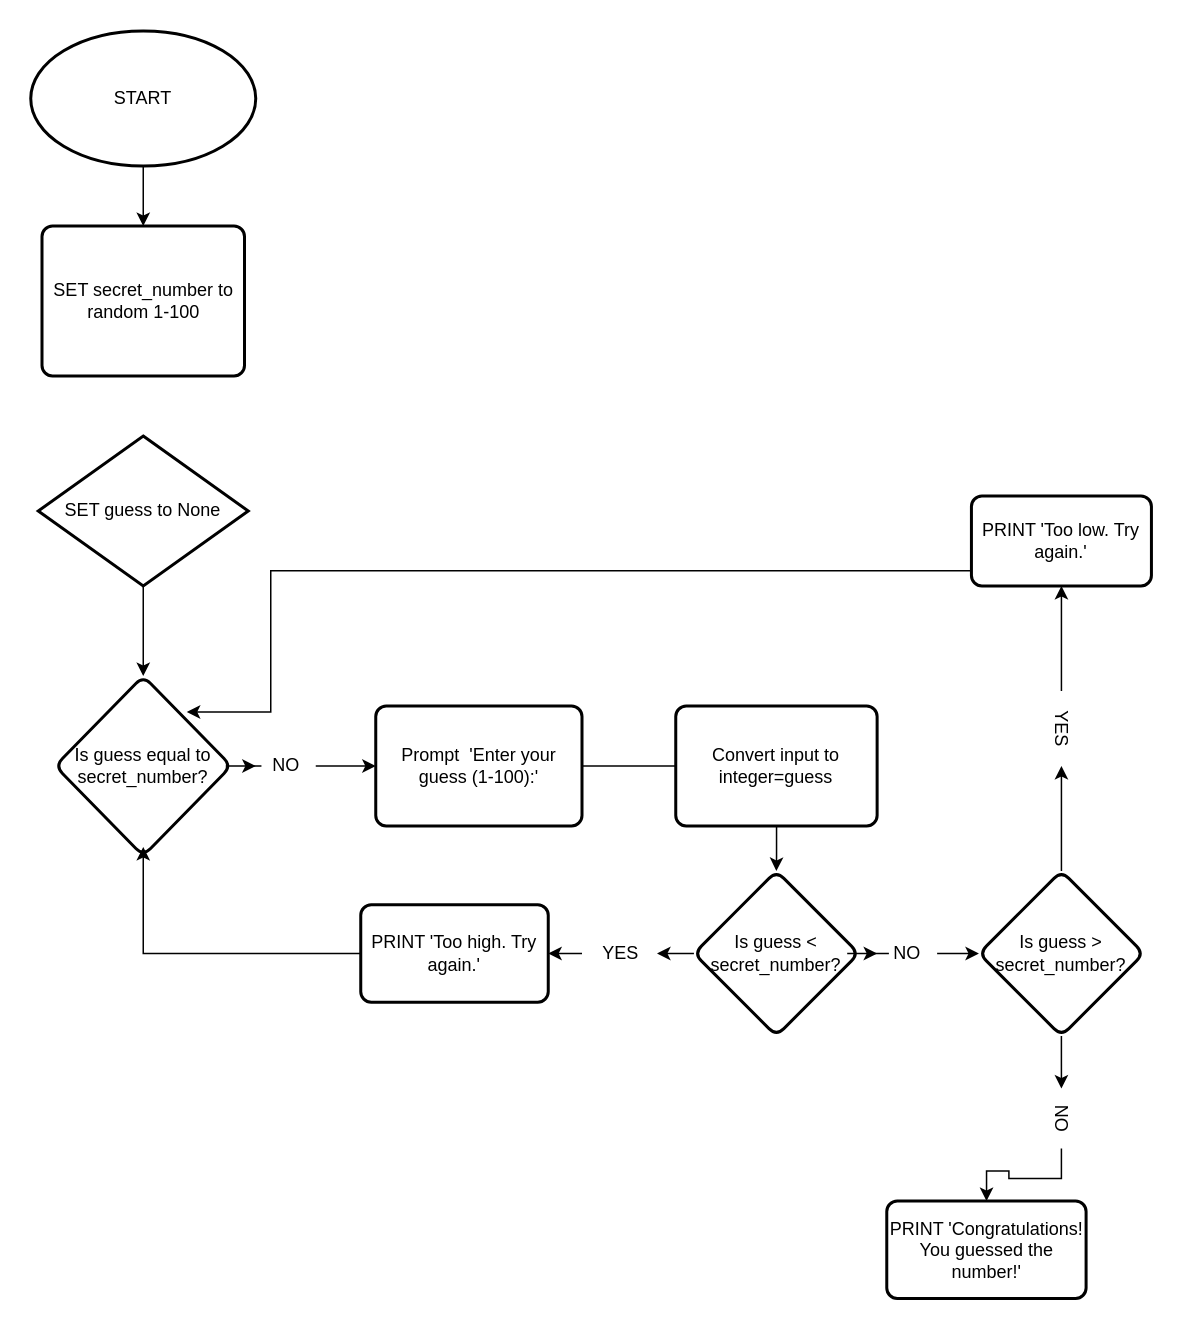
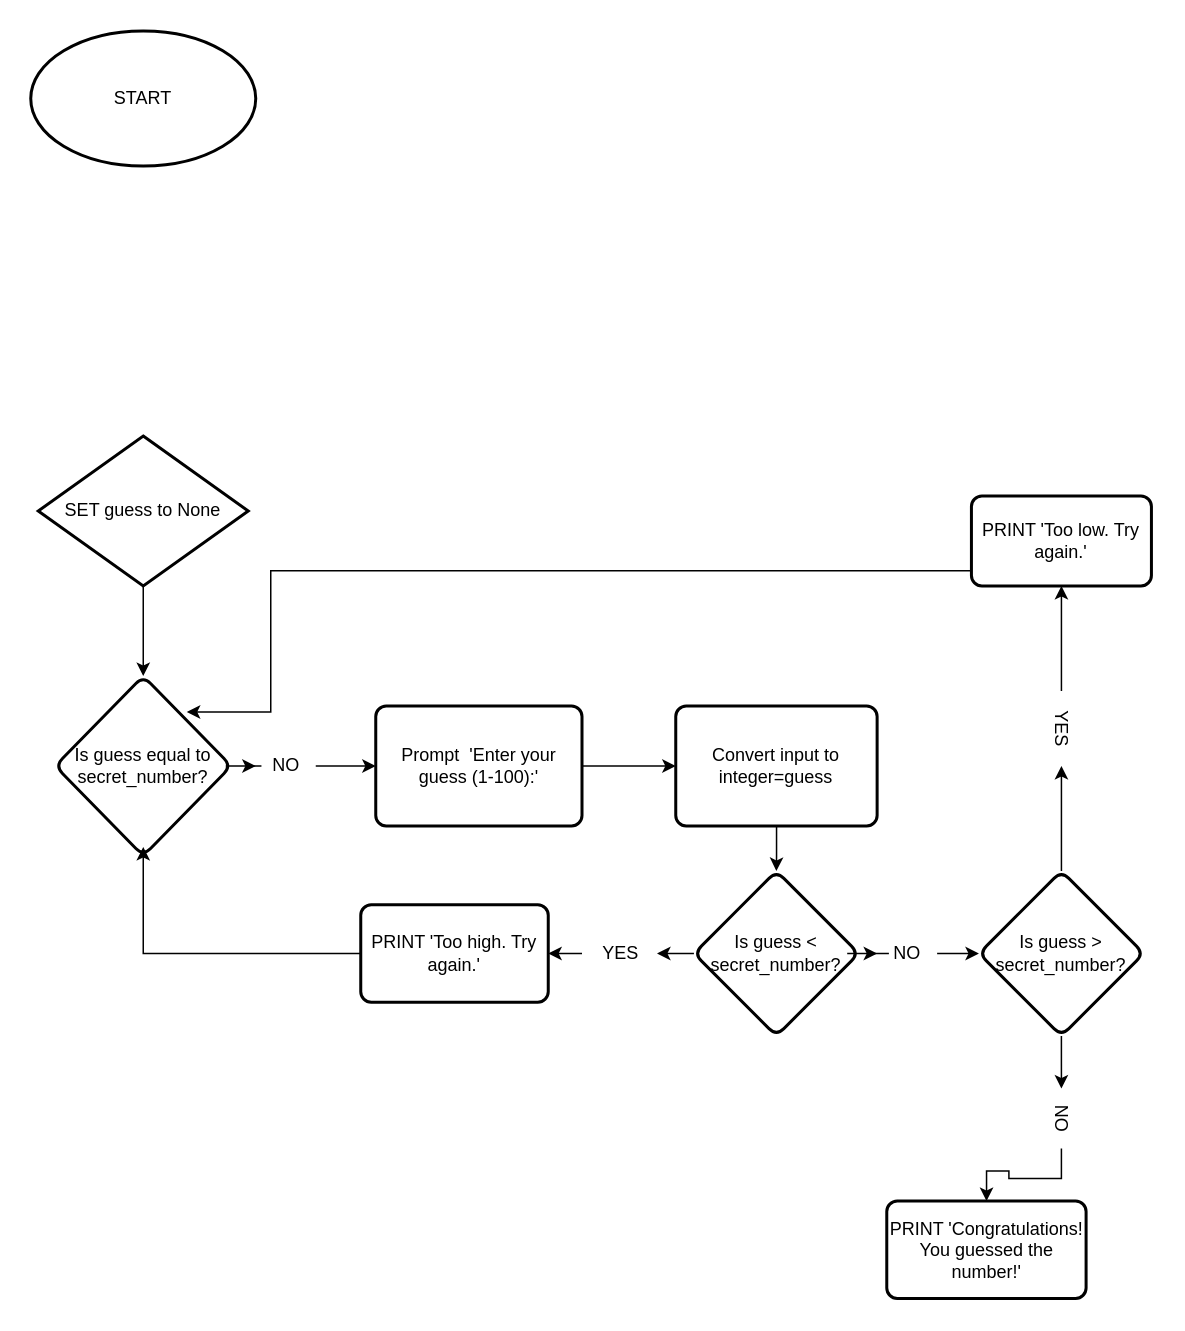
(143, 191) -> none
(143, 301) -> none
(668, 766) -> (664, 766)
